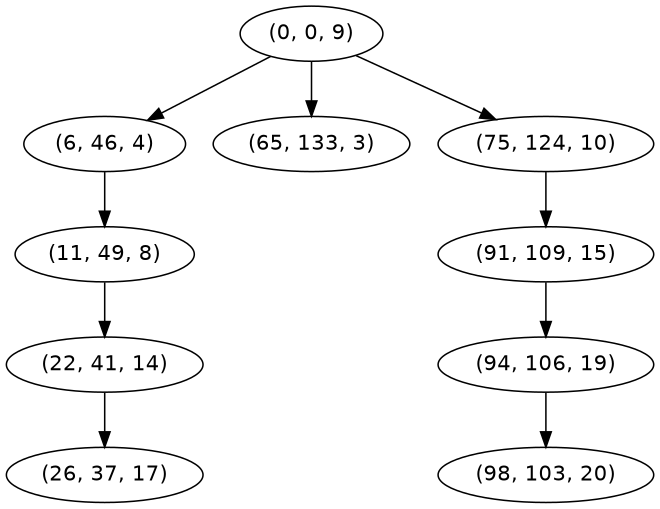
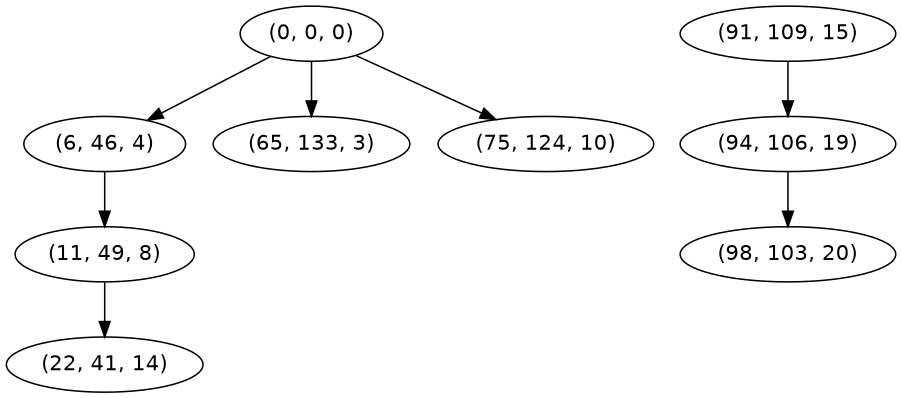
(312, 34) -> (312, 34)
(546, 192) -> none
(105, 475) -> none
